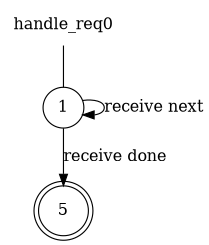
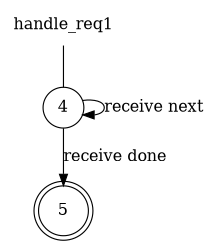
(63, 25) -> (63, 25)
(63, 108) -> (63, 108)
